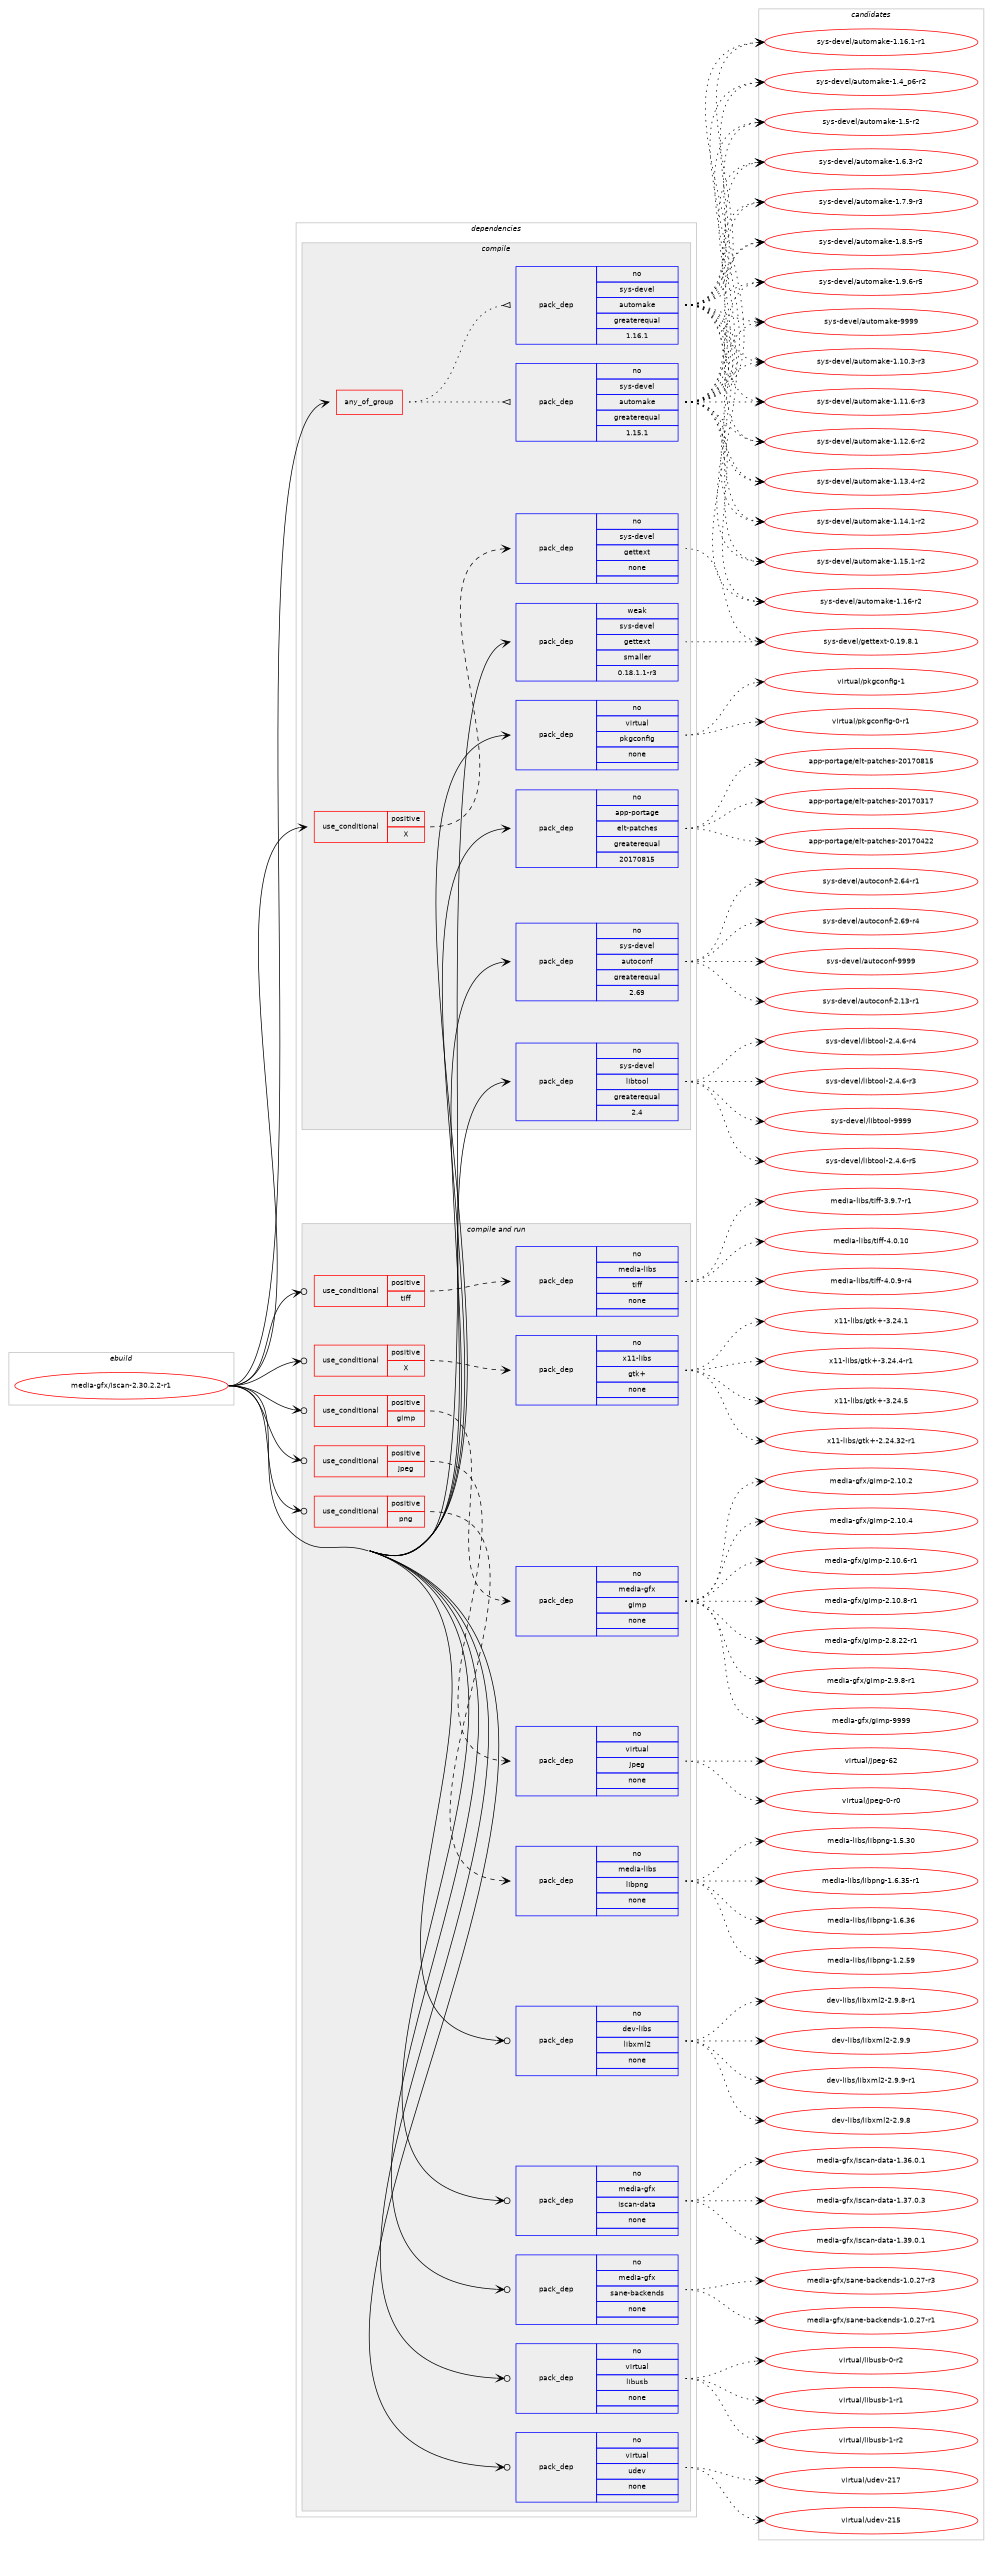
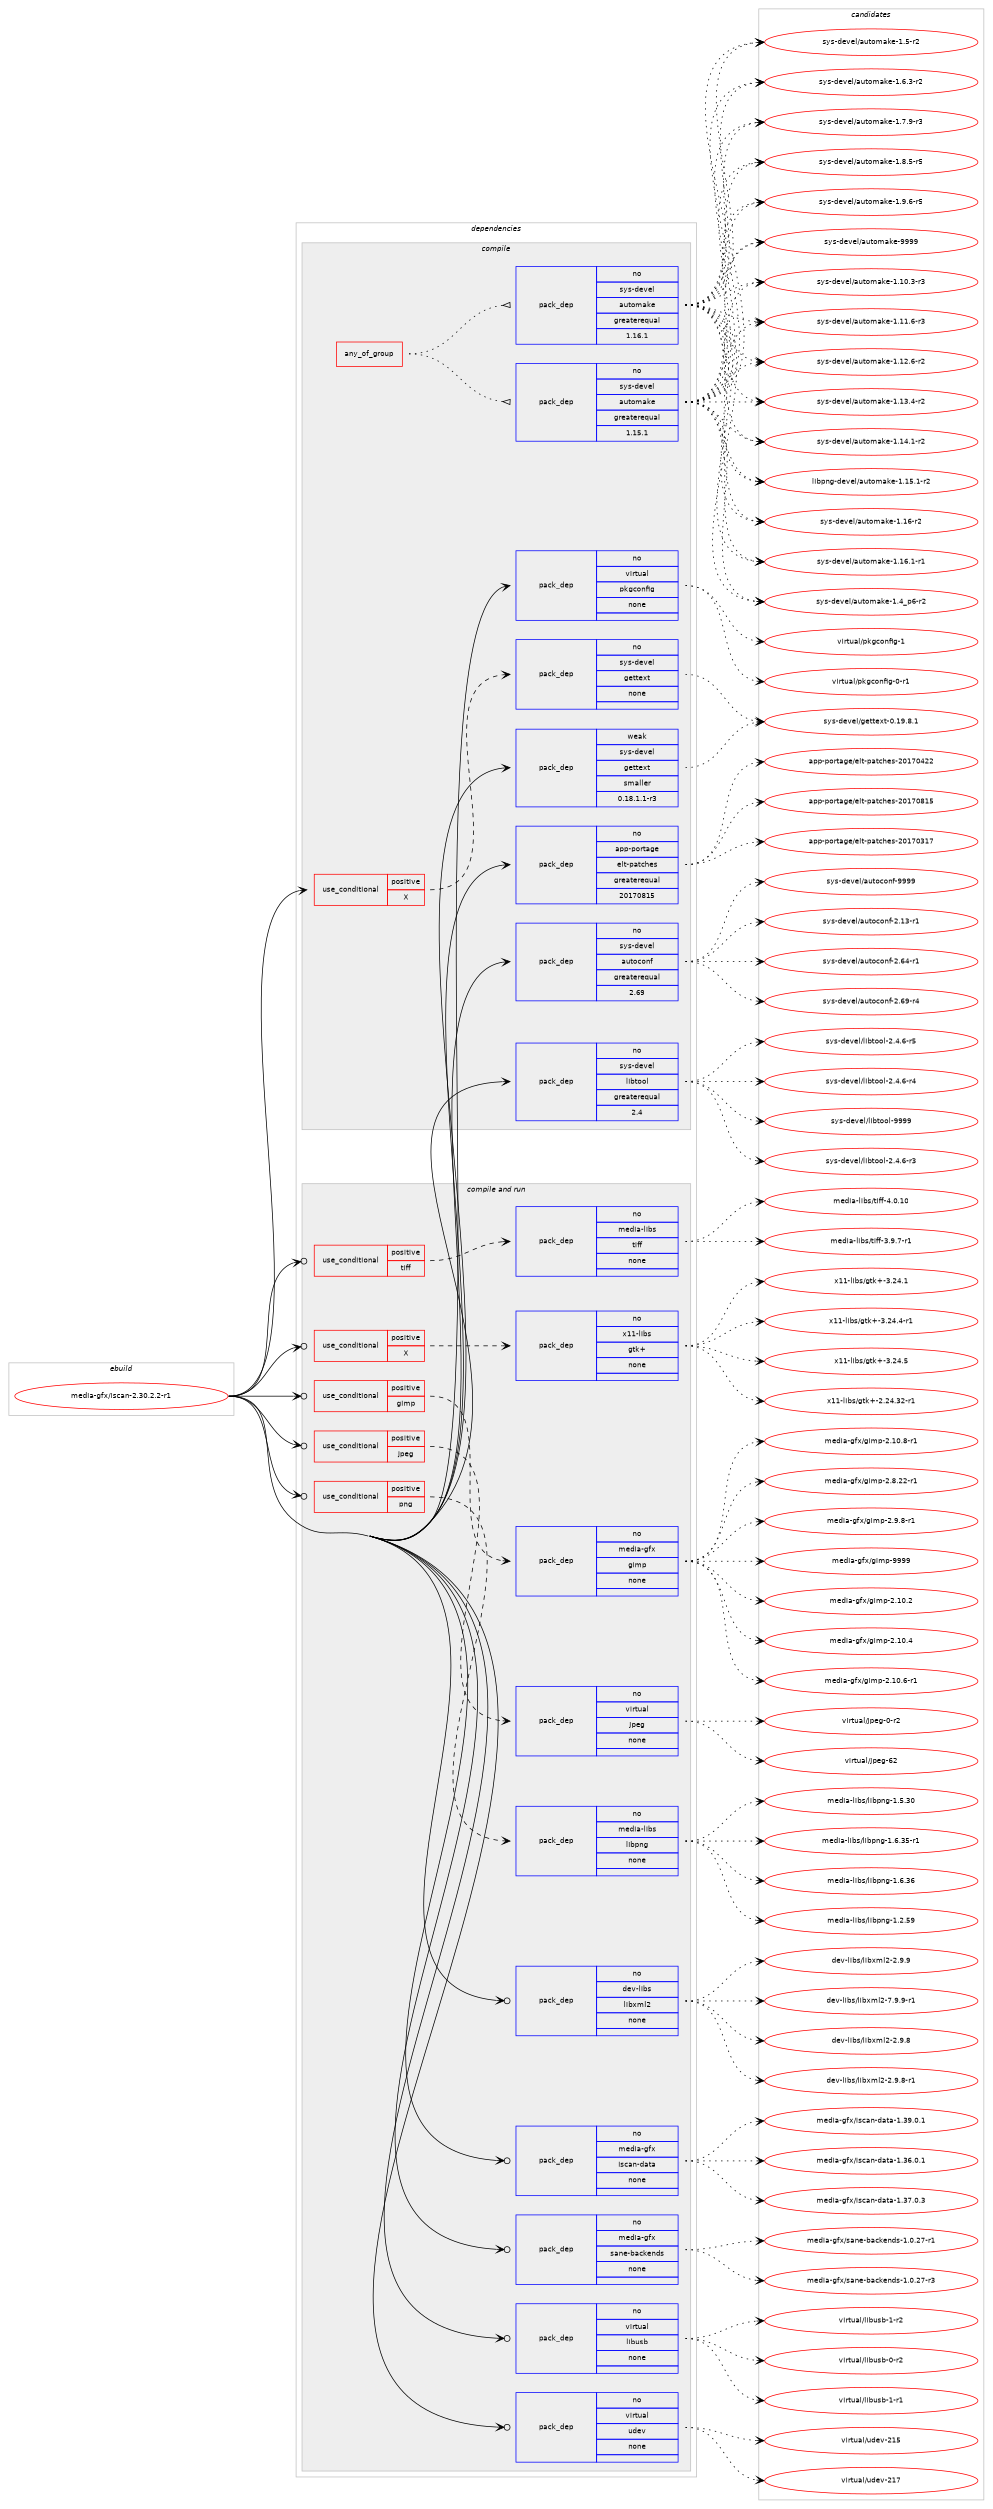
(871, 562) -> (871, 482)
(279, 897) -> none
(871, 1281) -> none
(871, 1801) -> (871, 1721)
(871, 2081) -> (871, 2001)
